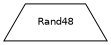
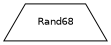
(55, 22) -> (55, 22)
